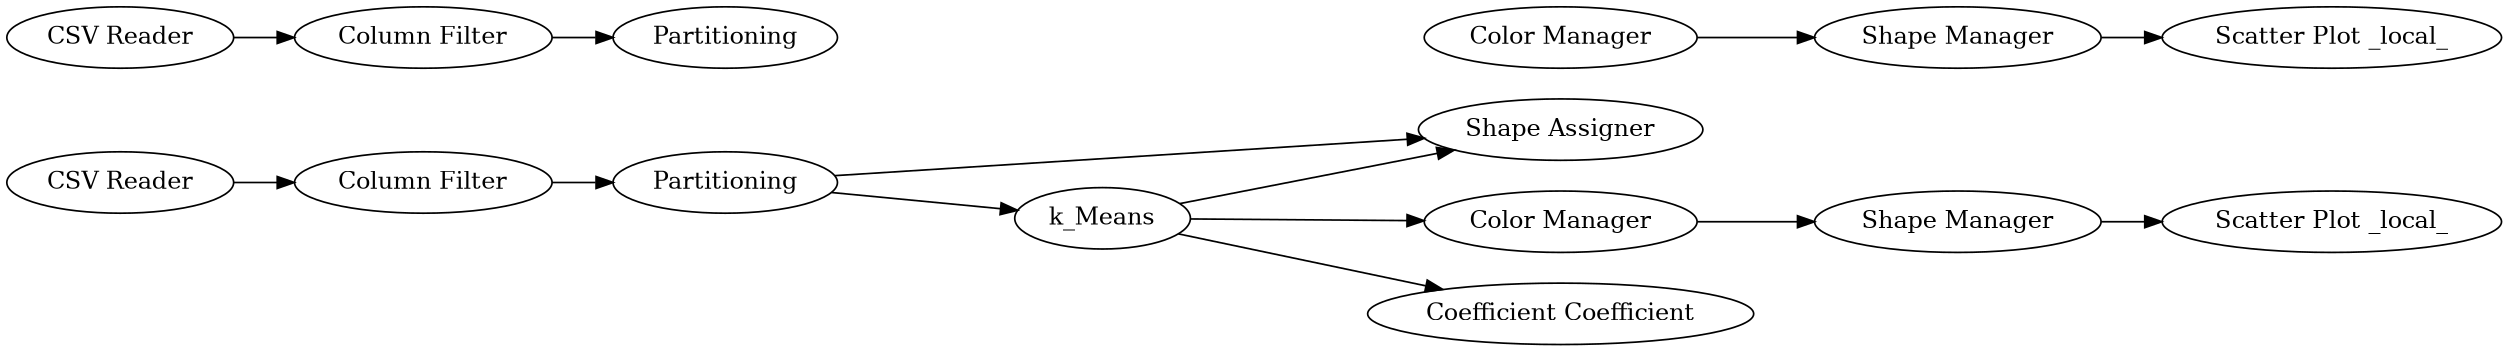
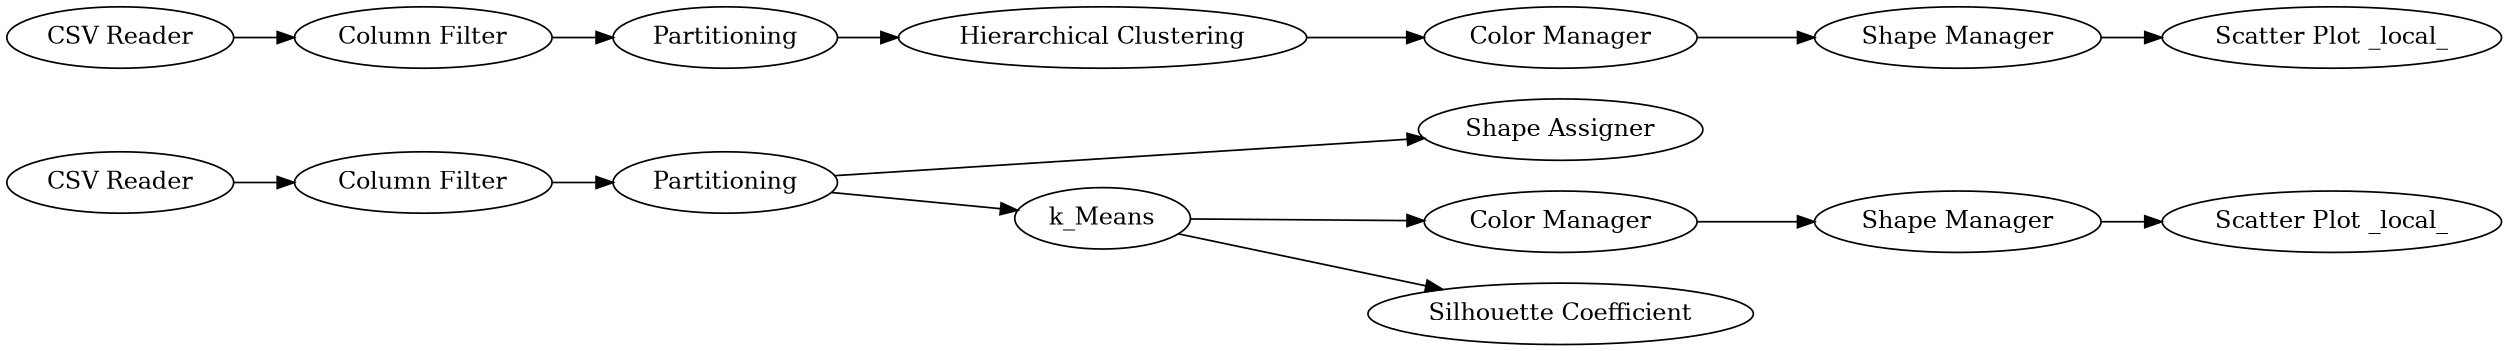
none -> (1103, 38)
(1309, 178) -> none
(1561, 314) -> (1561, 314)
